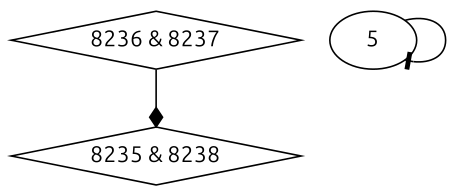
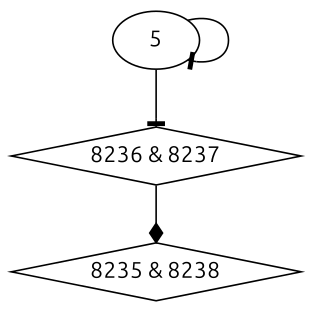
none -> (156, 94)
